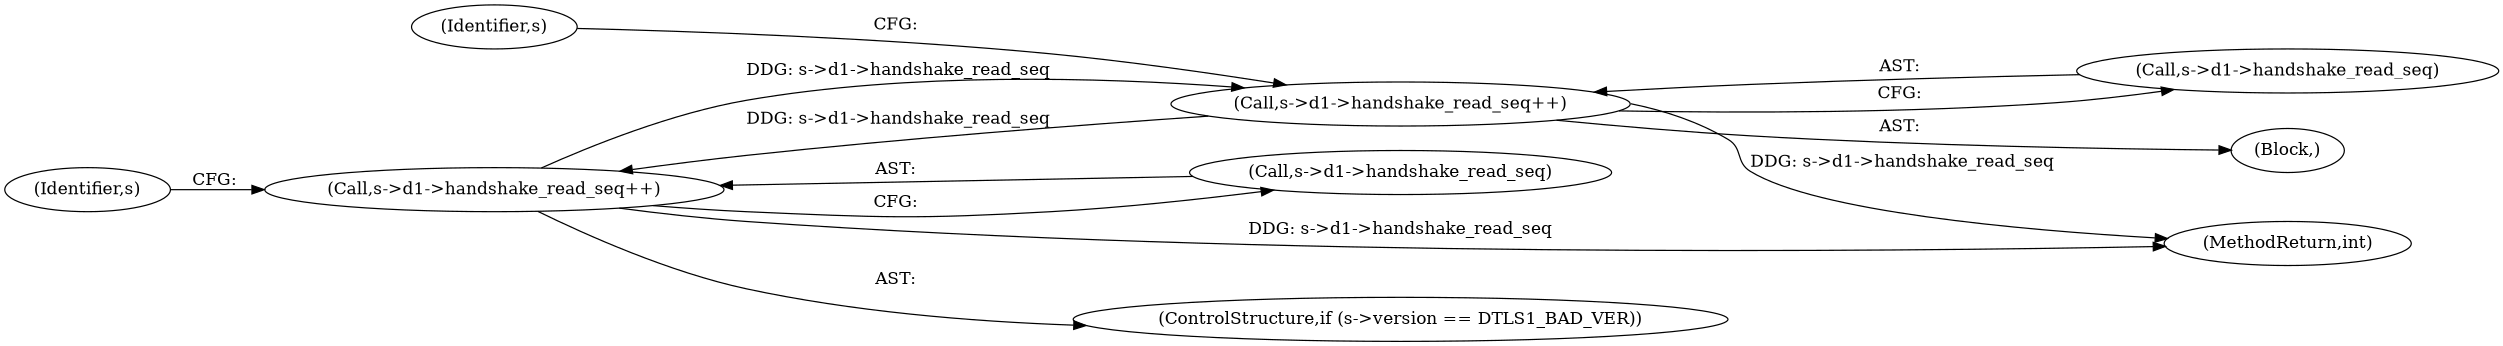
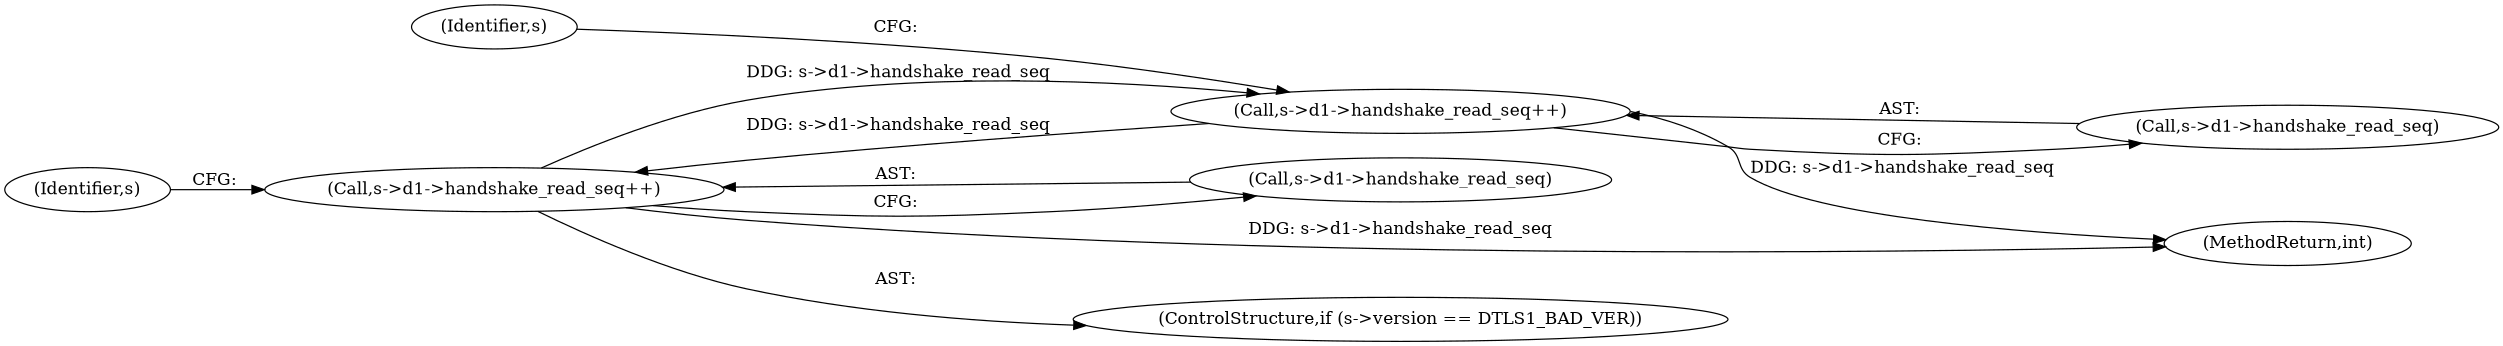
(2288, 151) -> none
